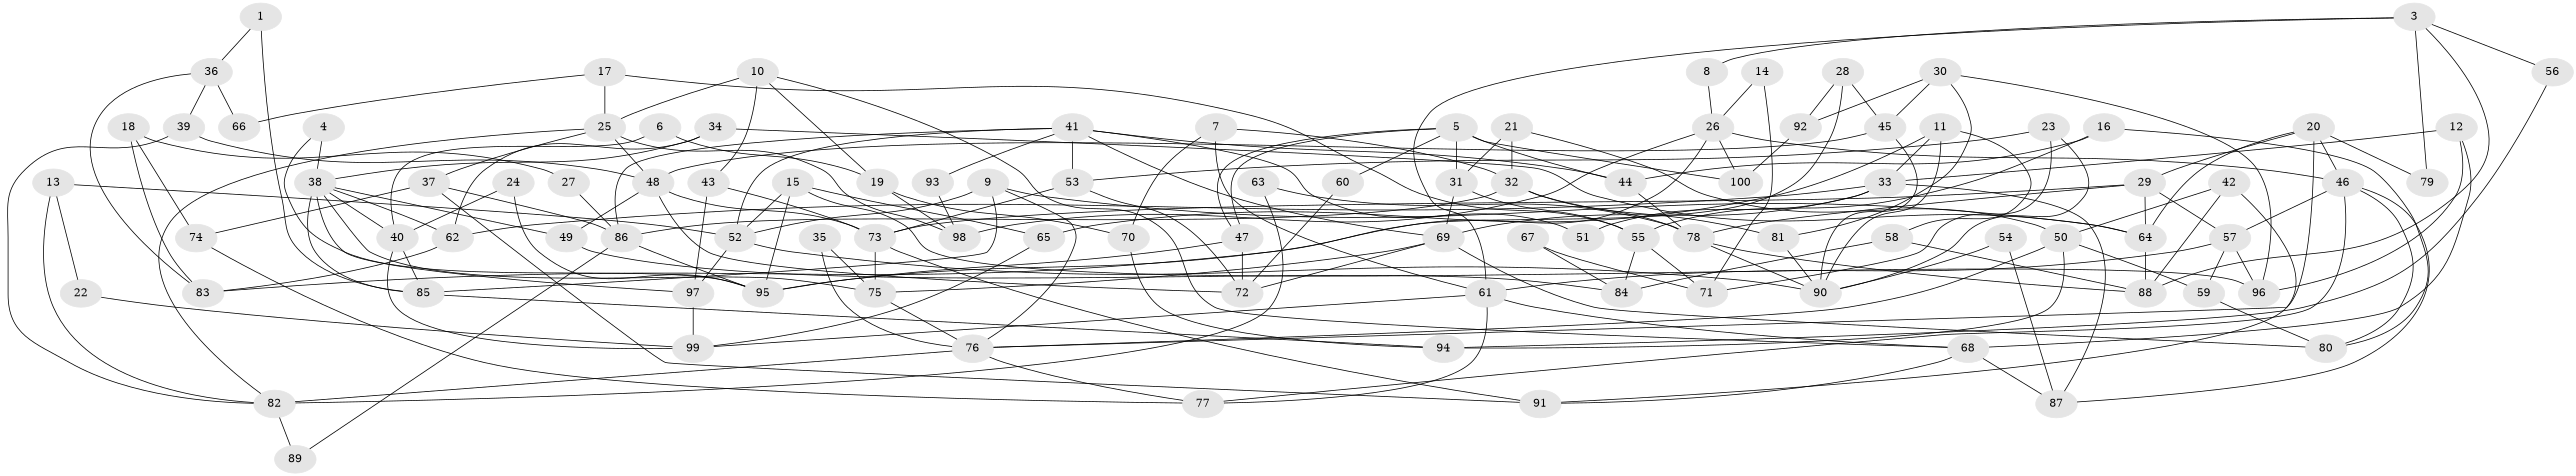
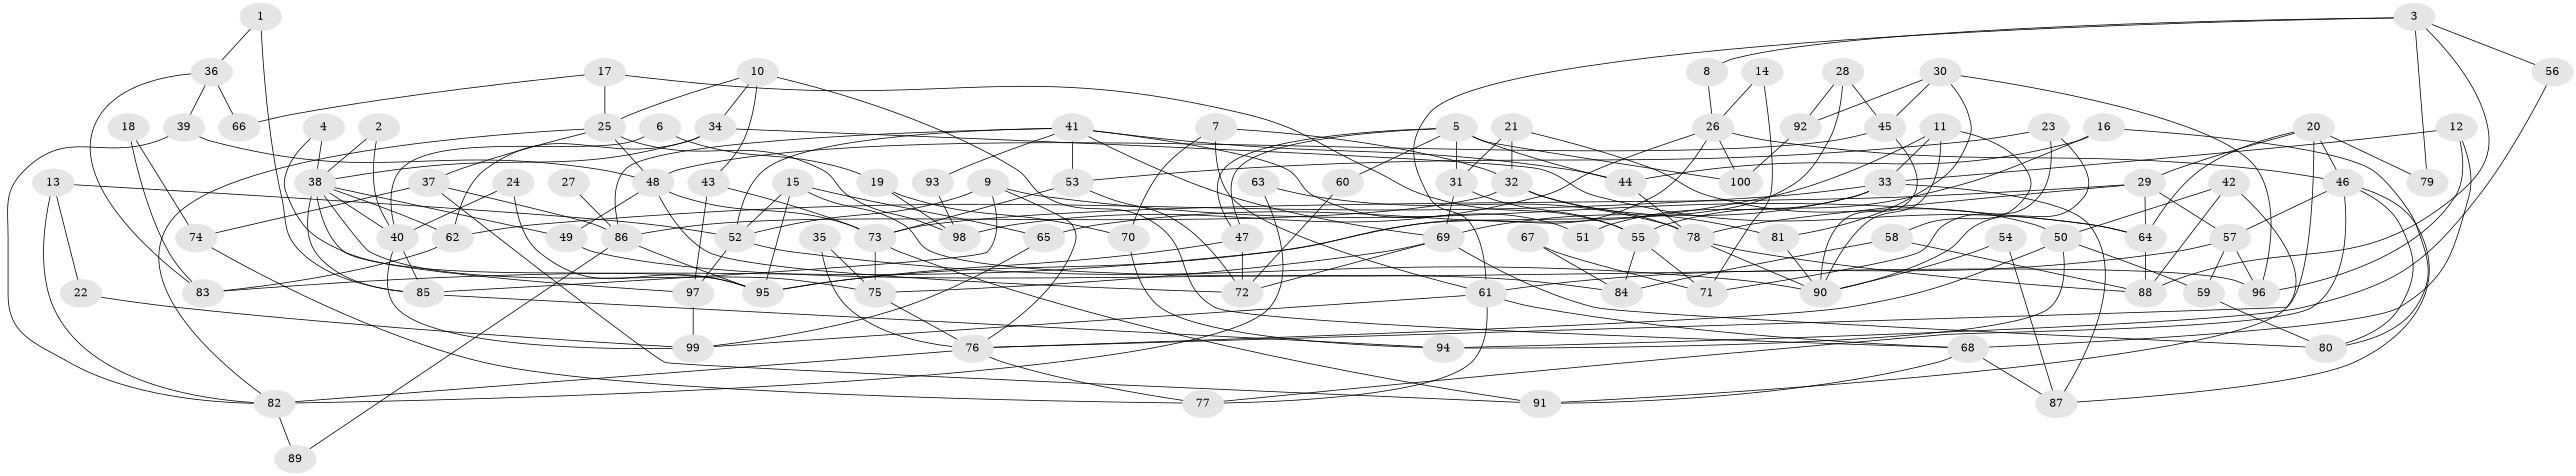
none -> (379, 127)
(817, 127) -> (737, 100)
(390, 153) -> none
